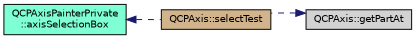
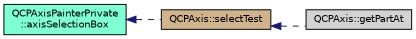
(283, 13) -> (293, 26)
